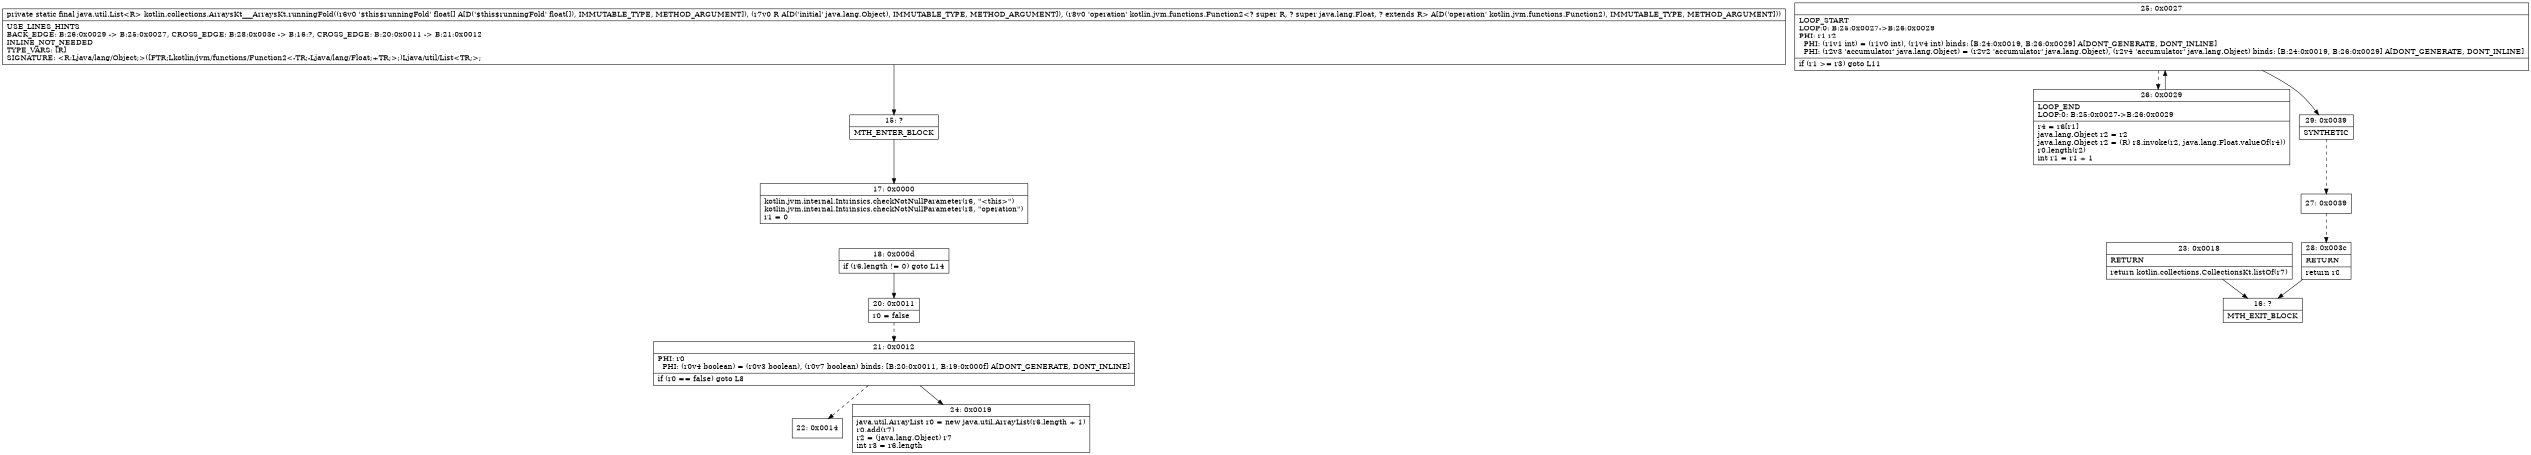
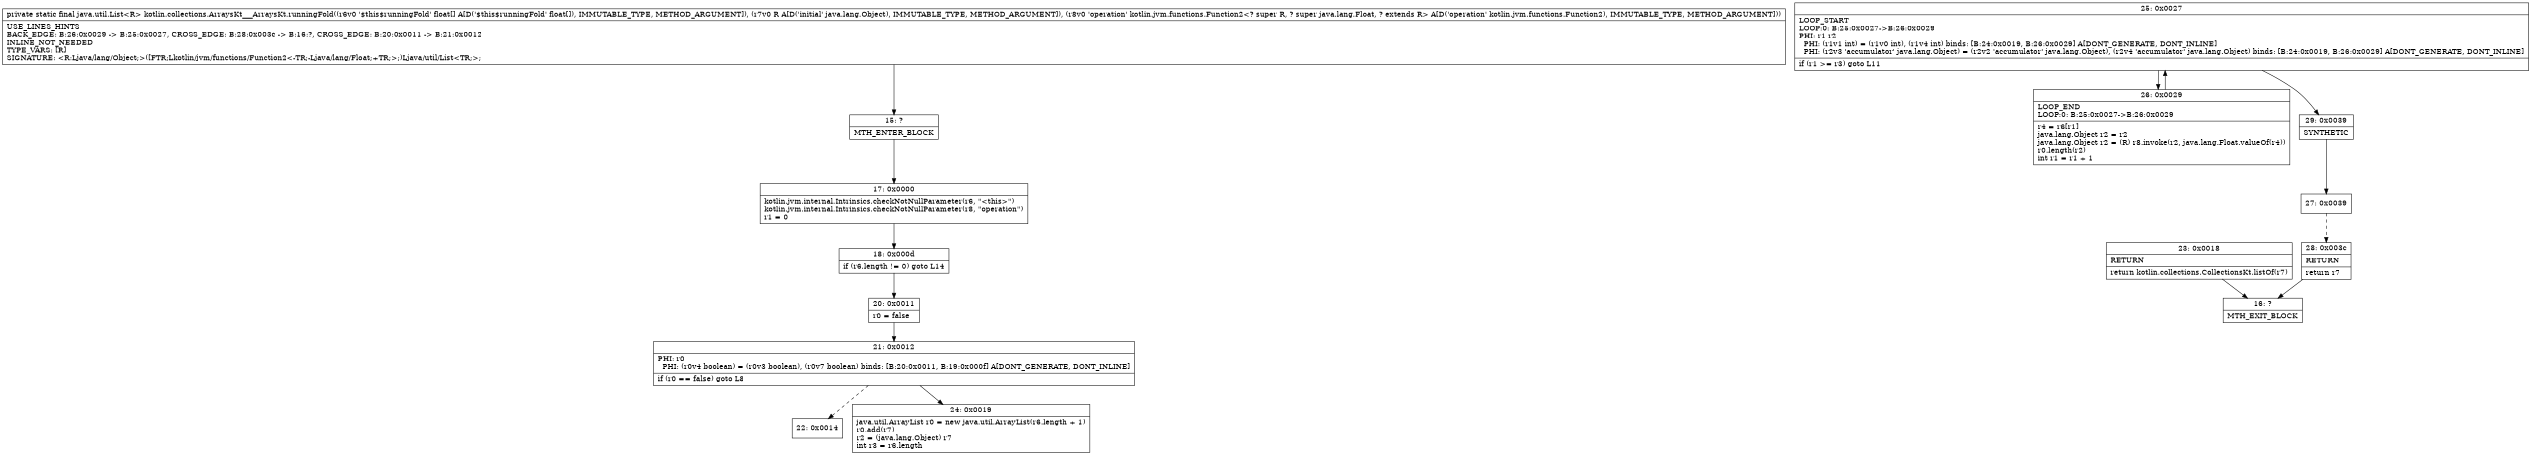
(2158, 77) -> (2158, 77)
(2326, 164) -> (2326, 164)
none -> (894, 234)
(2323, 273) -> (2323, 273)
(894, 329) -> (894, 329)
